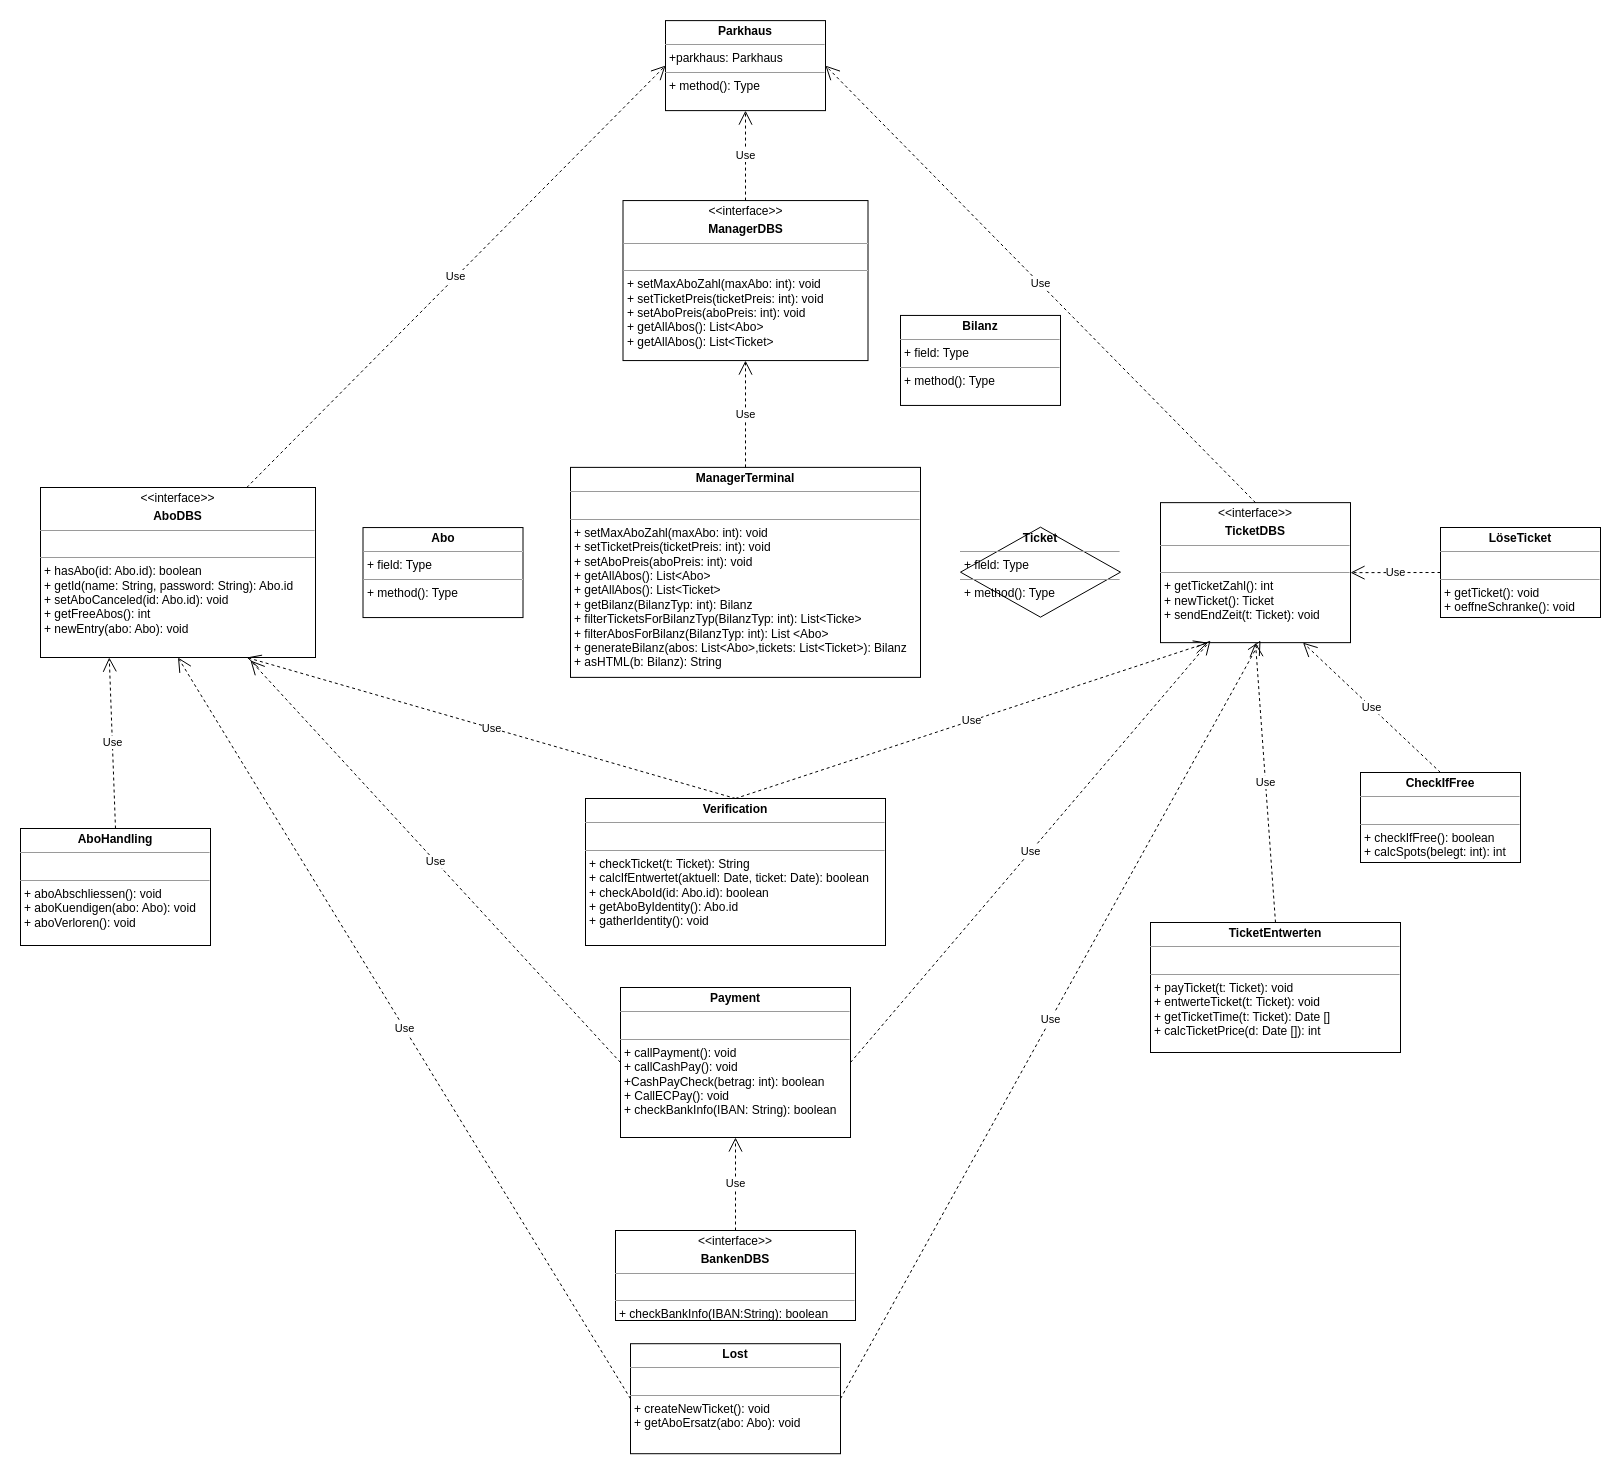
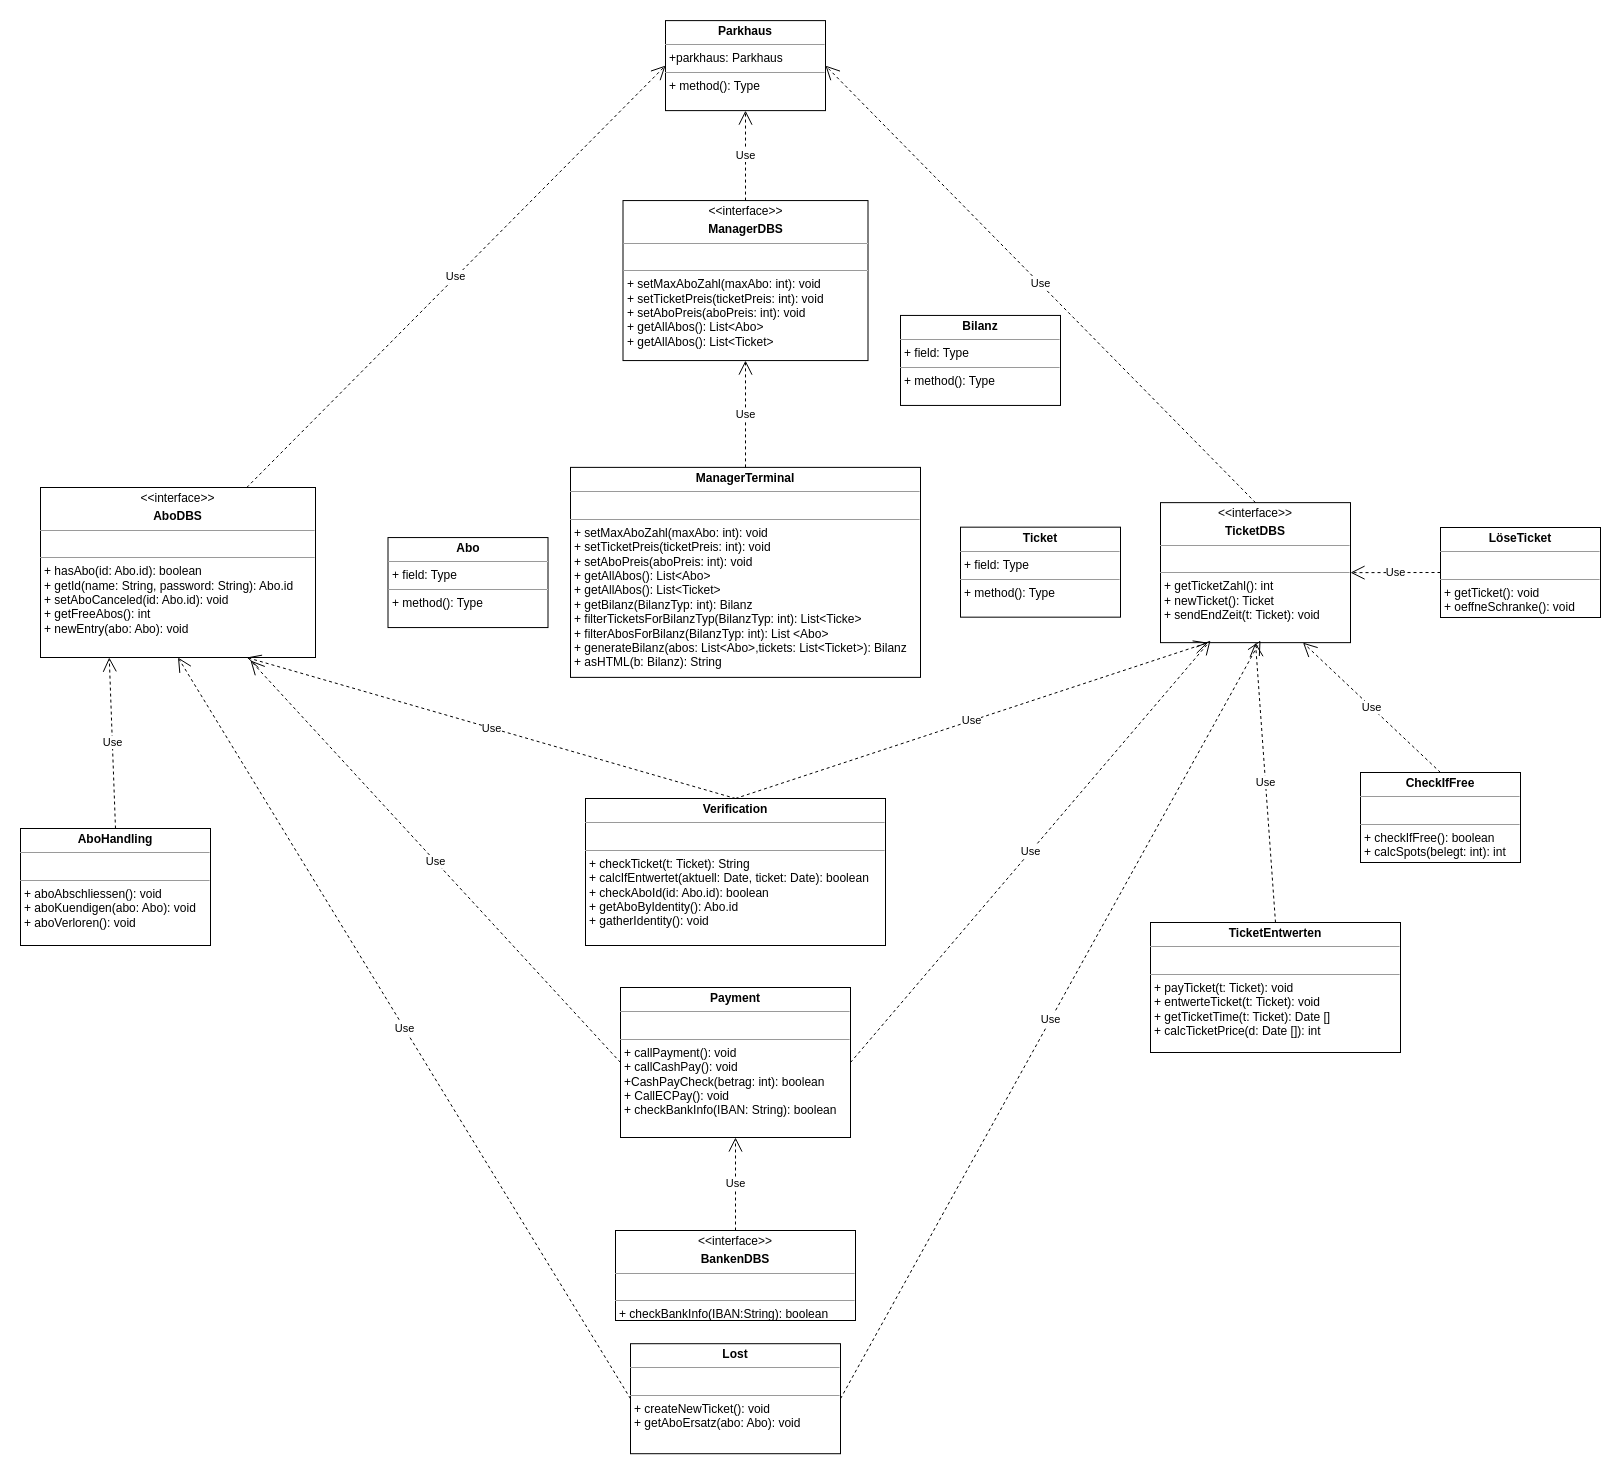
(1041, 572) -> (1041, 572)
(443, 573) -> (468, 583)
